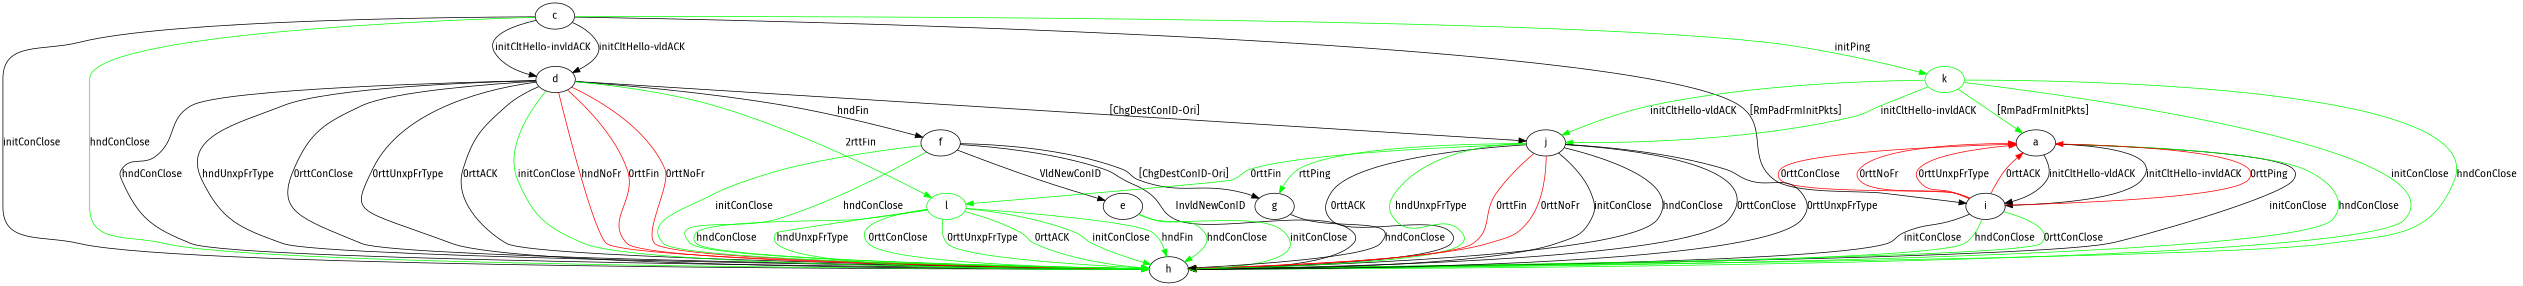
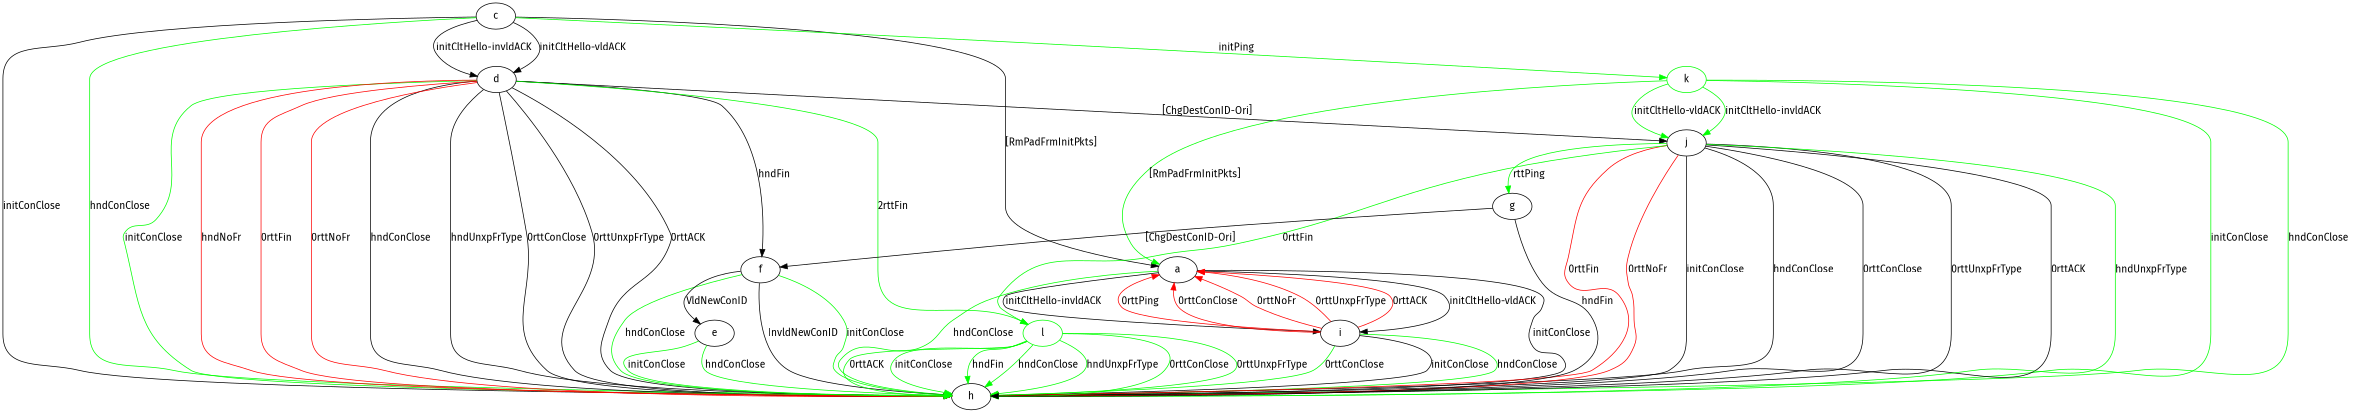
(1296, 44) -> (910, 43)
(1108, 165) -> (1140, 233)
(1416, 238) -> (1599, 302)
